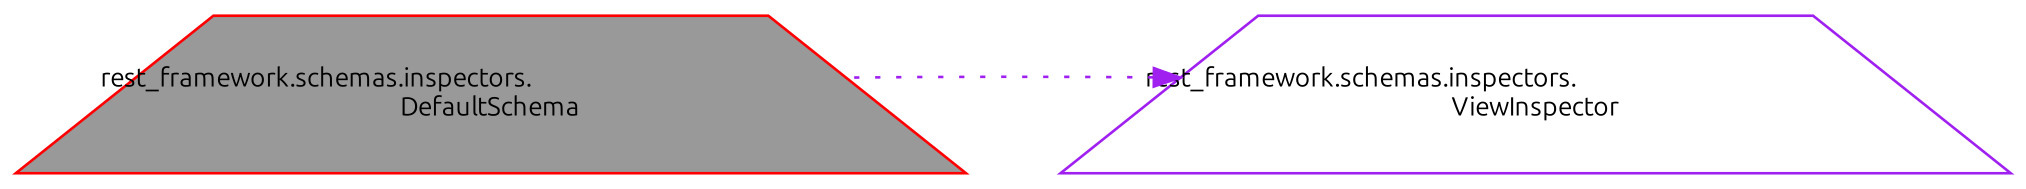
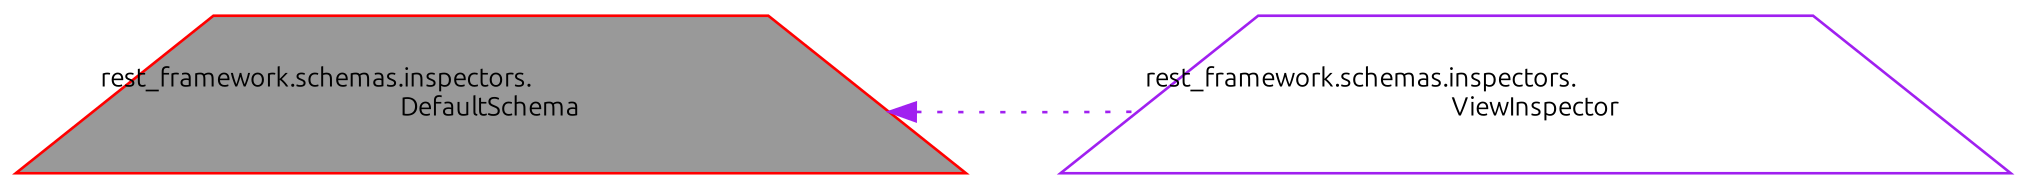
(1000, 77) -> (1027, 112)
